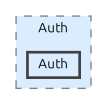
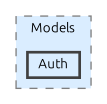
(54, 29) -> (54, 29)
